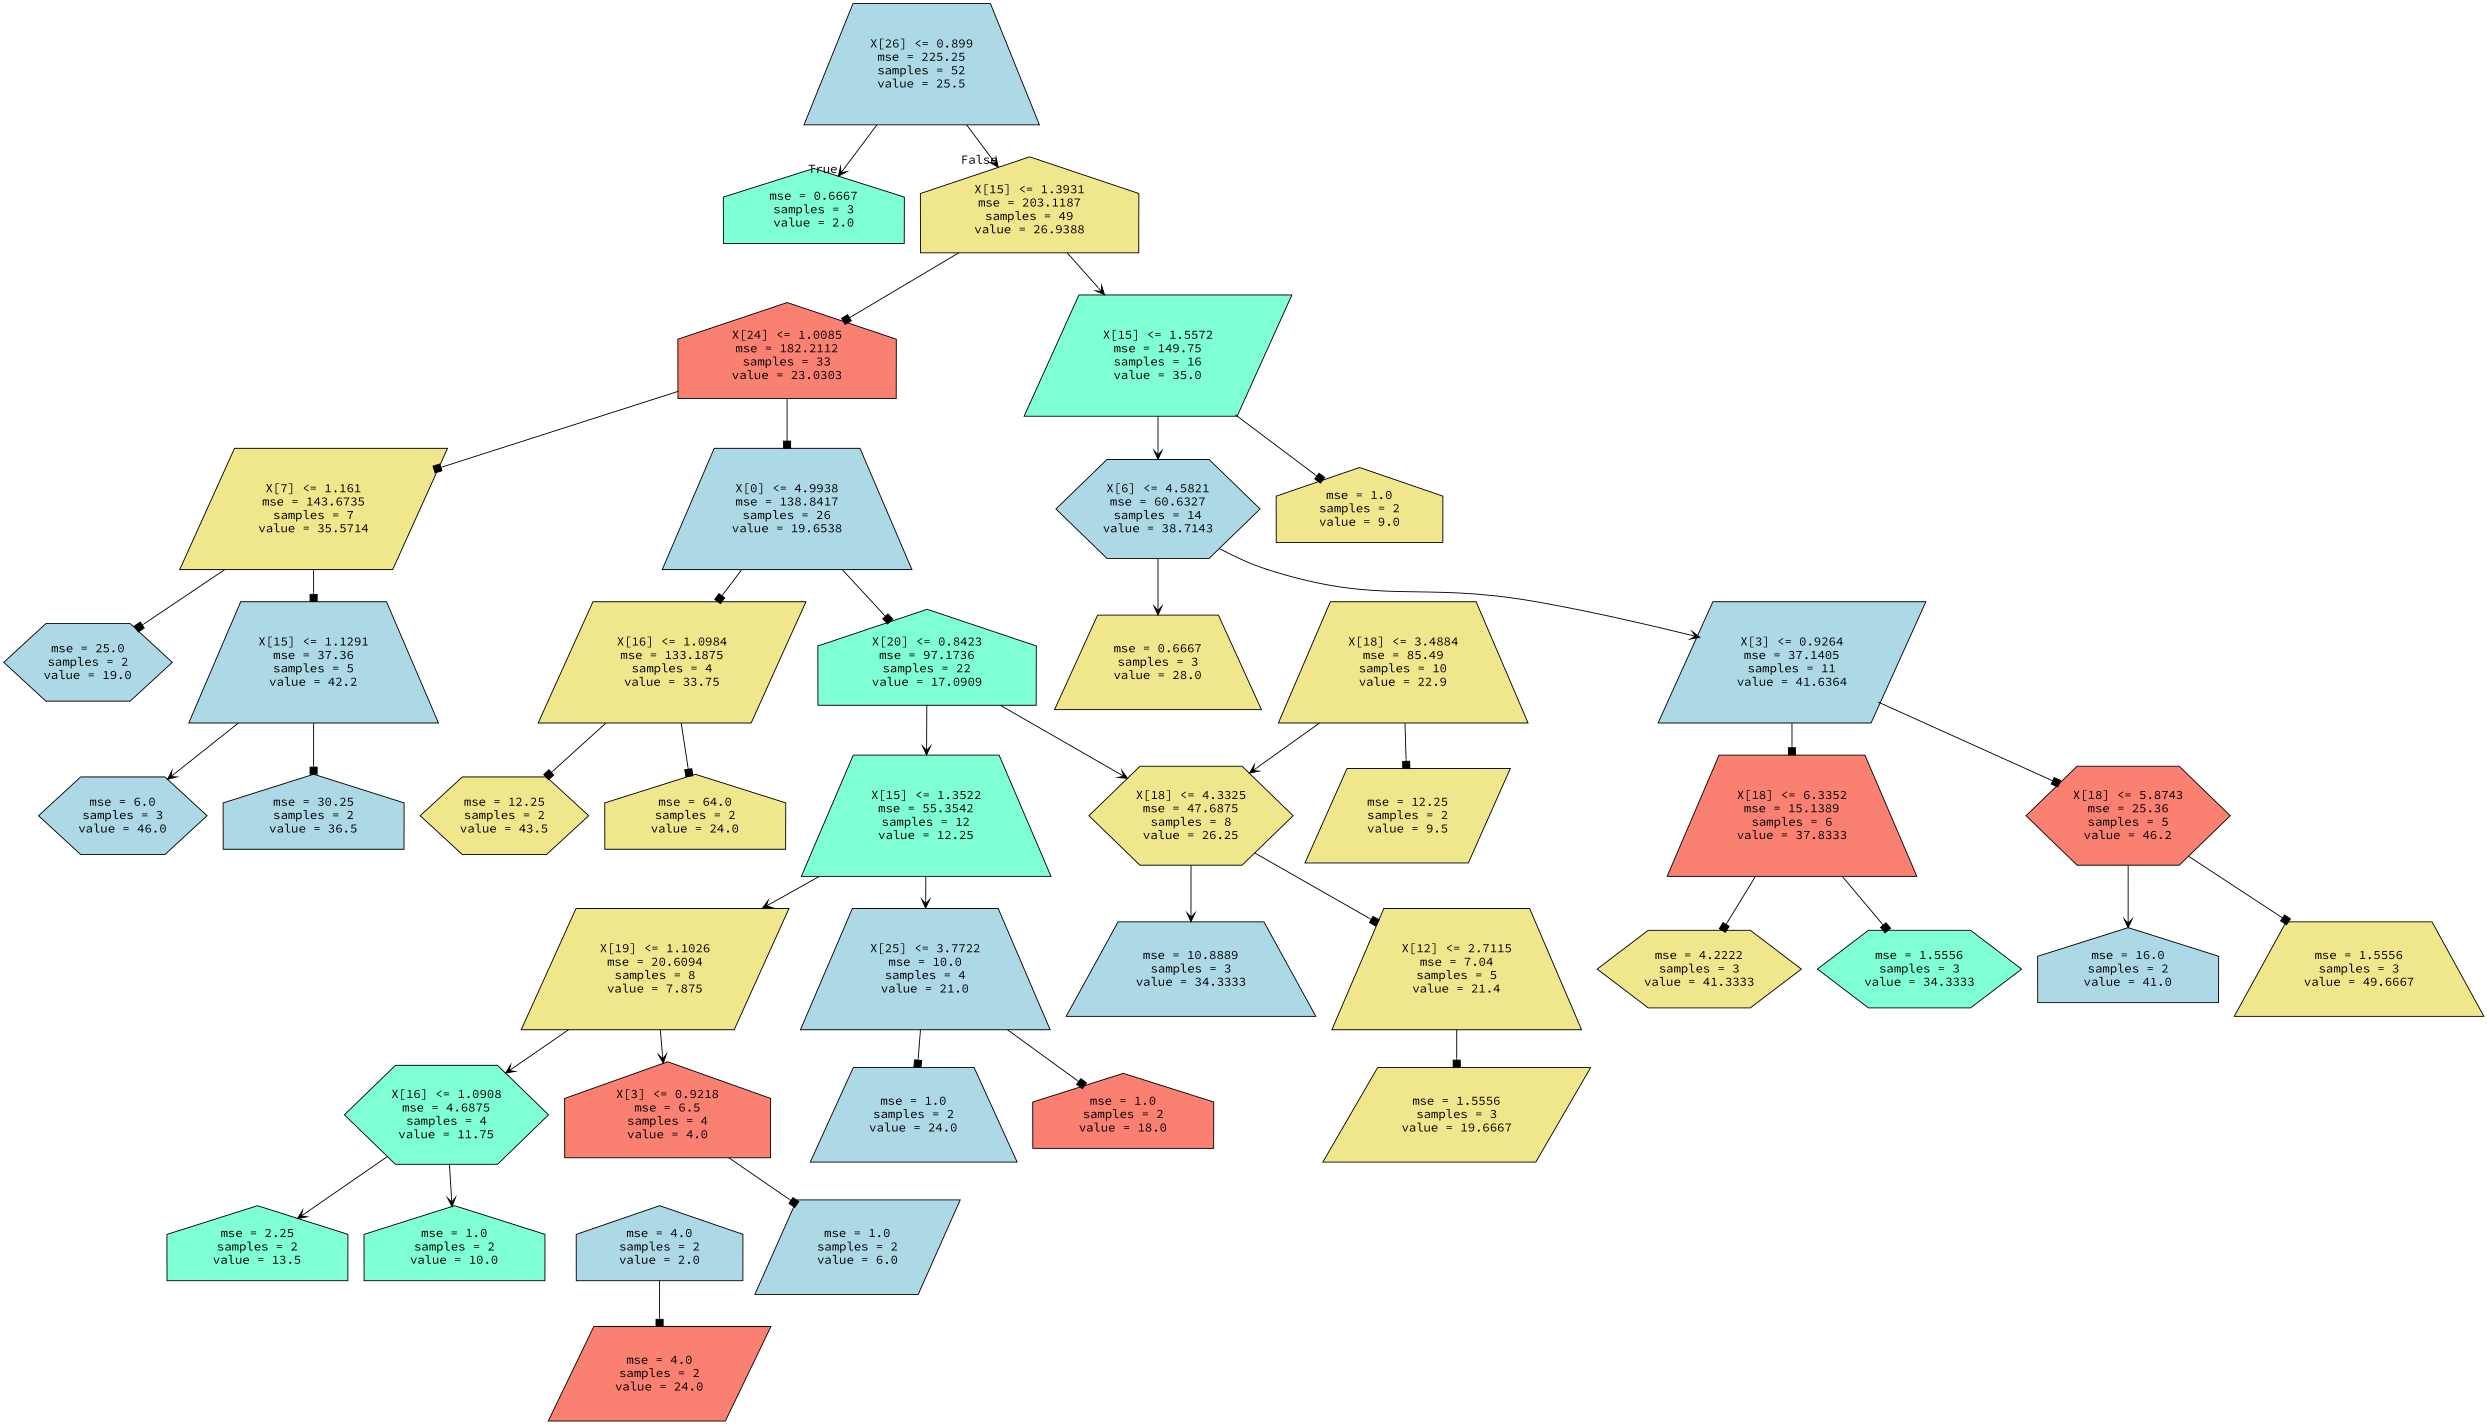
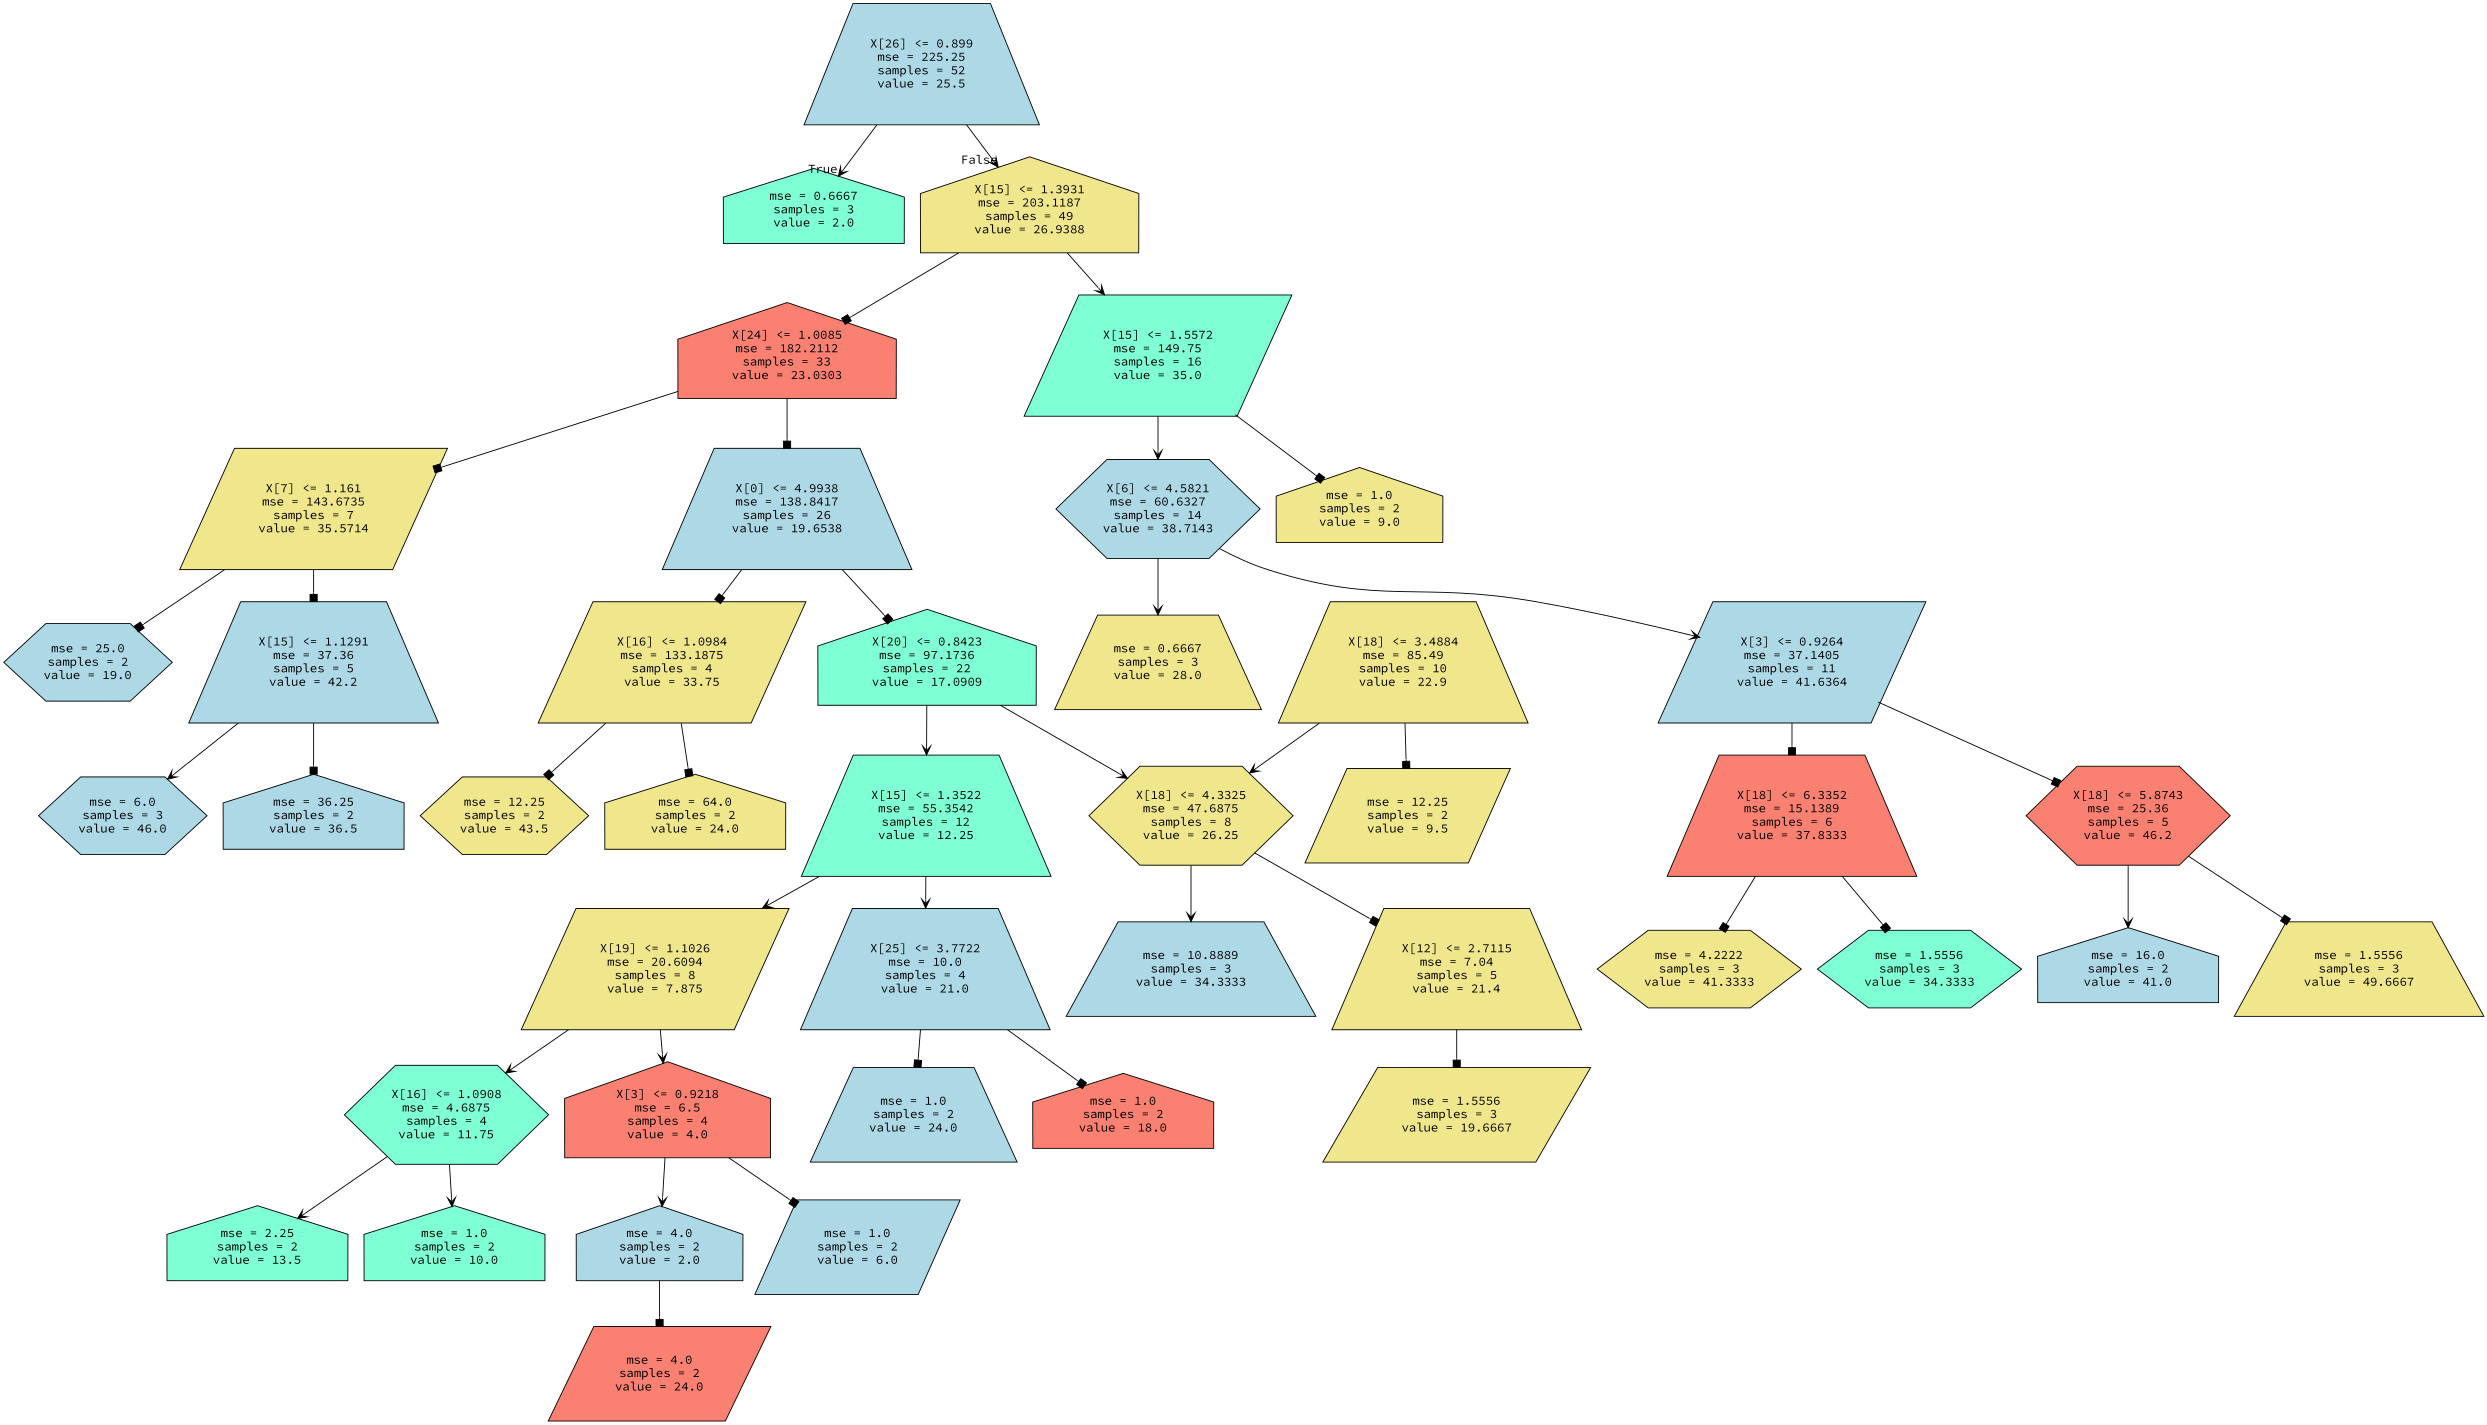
(314, 816) -> (314, 816)
none -> (664, 1178)
